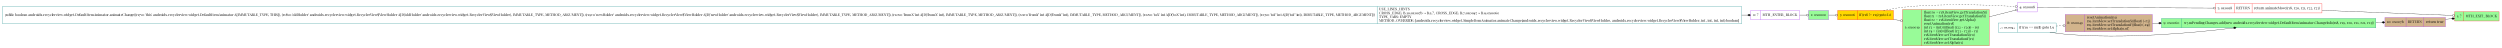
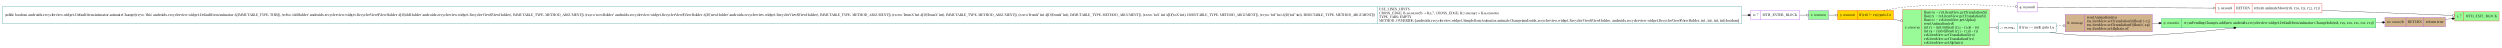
(2002, 14) -> (1993, 28)
